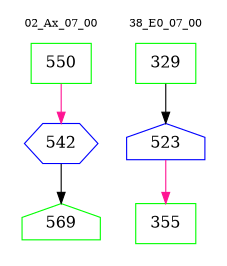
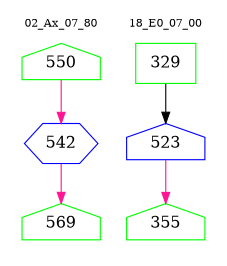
(61, 24) -> (61, 24)
(166, 24) -> (166, 24)
(61, 63) -> (61, 63)
(61, 178) -> (61, 178)
(166, 224) -> (166, 224)
